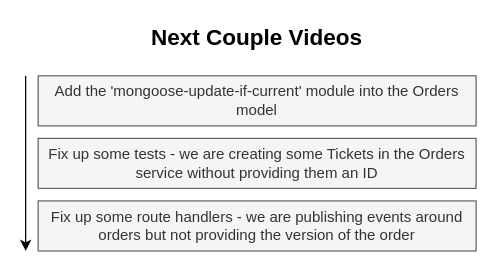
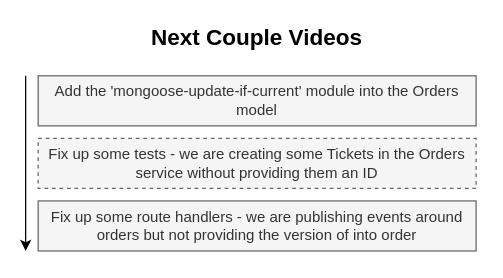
(257, 163) -> (257, 163)
(257, 226) -> (257, 226)
